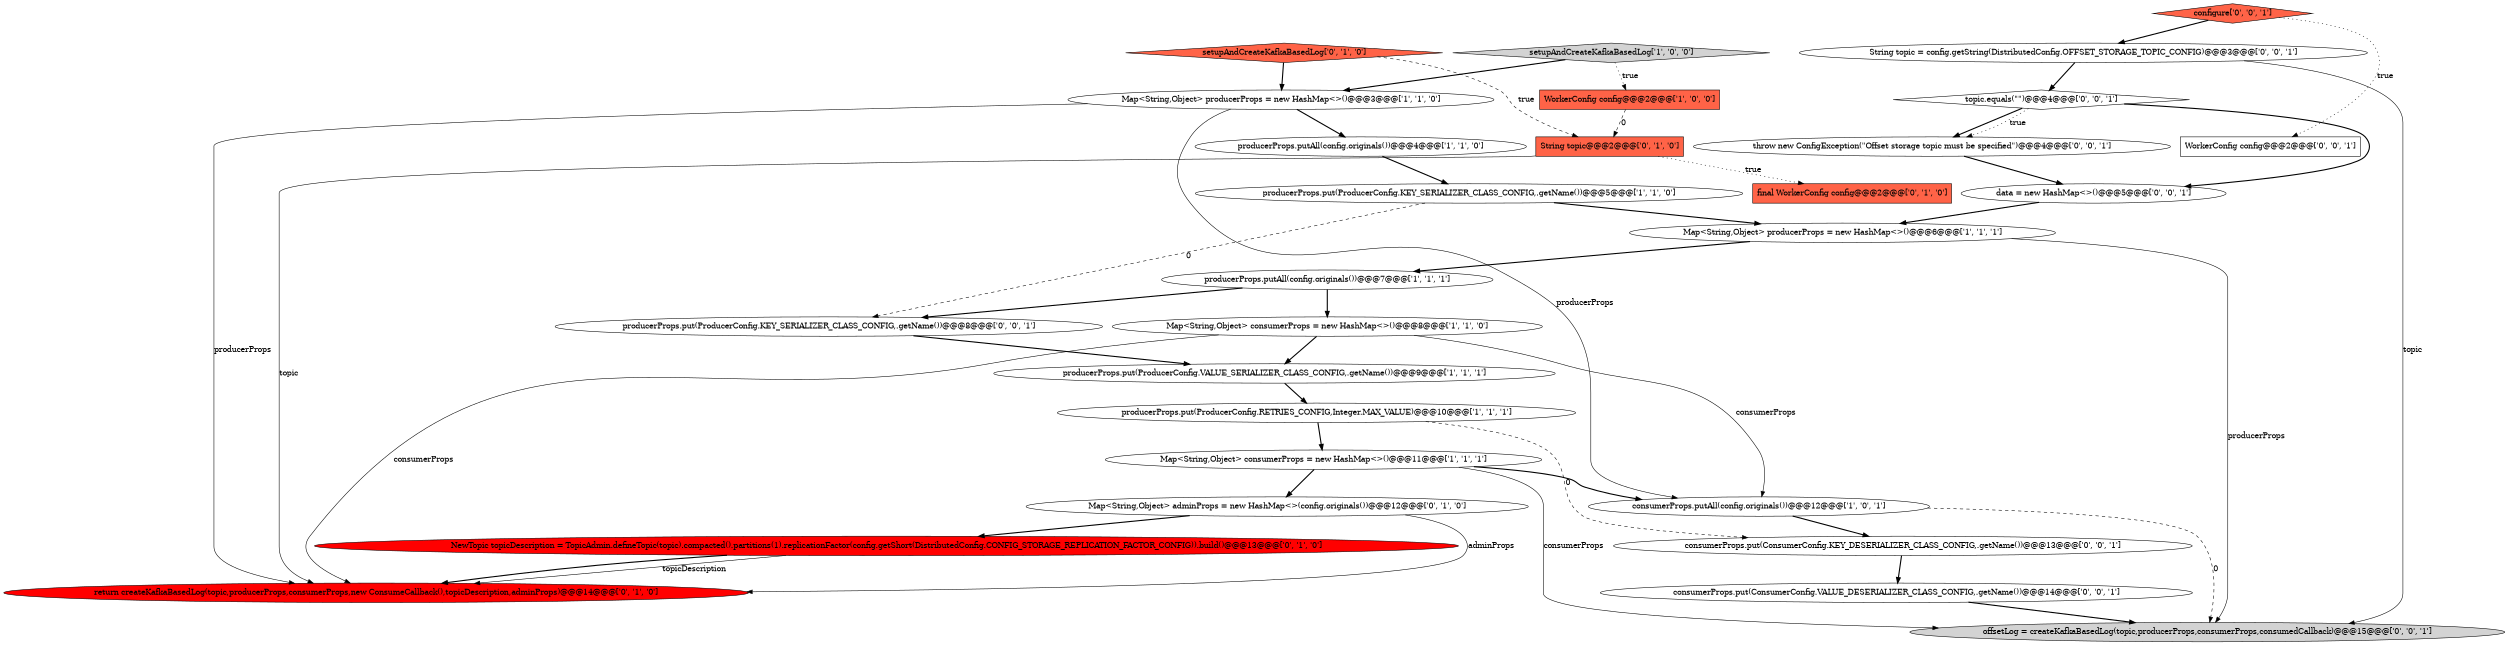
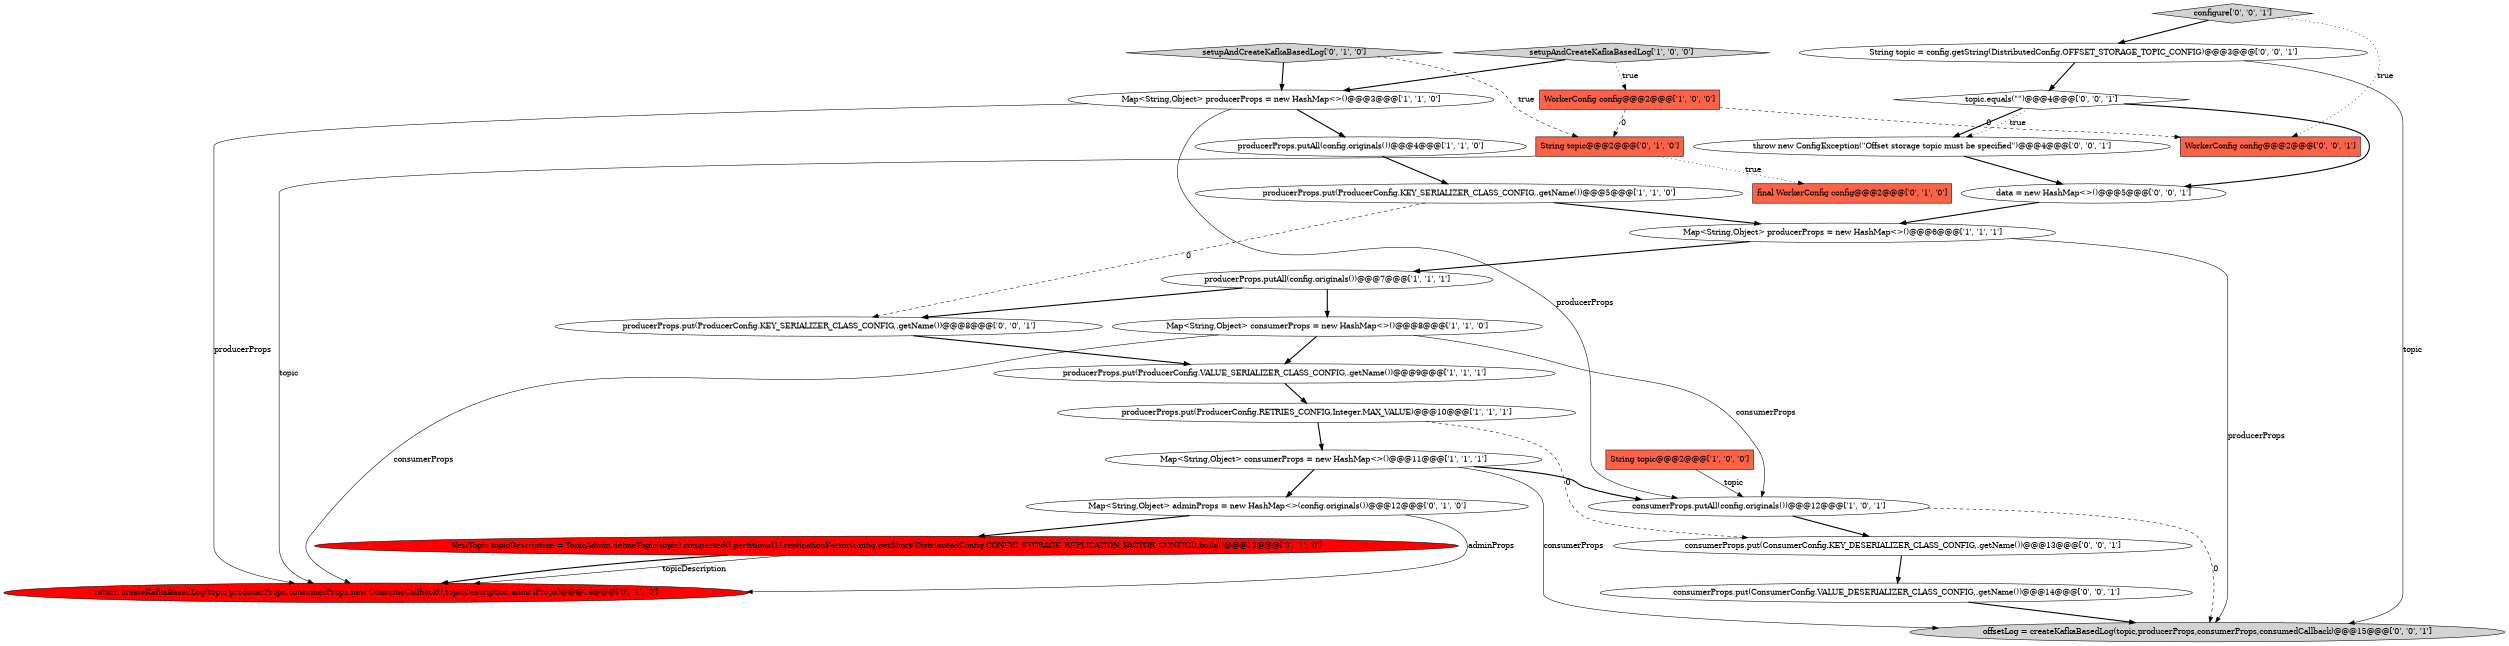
(2233, 13) -> (2233, 13)
(1284, 53) -> (1284, 53)
none -> (1947, 125)
(2270, 147) -> (2270, 147)
none -> (1680, 460)
